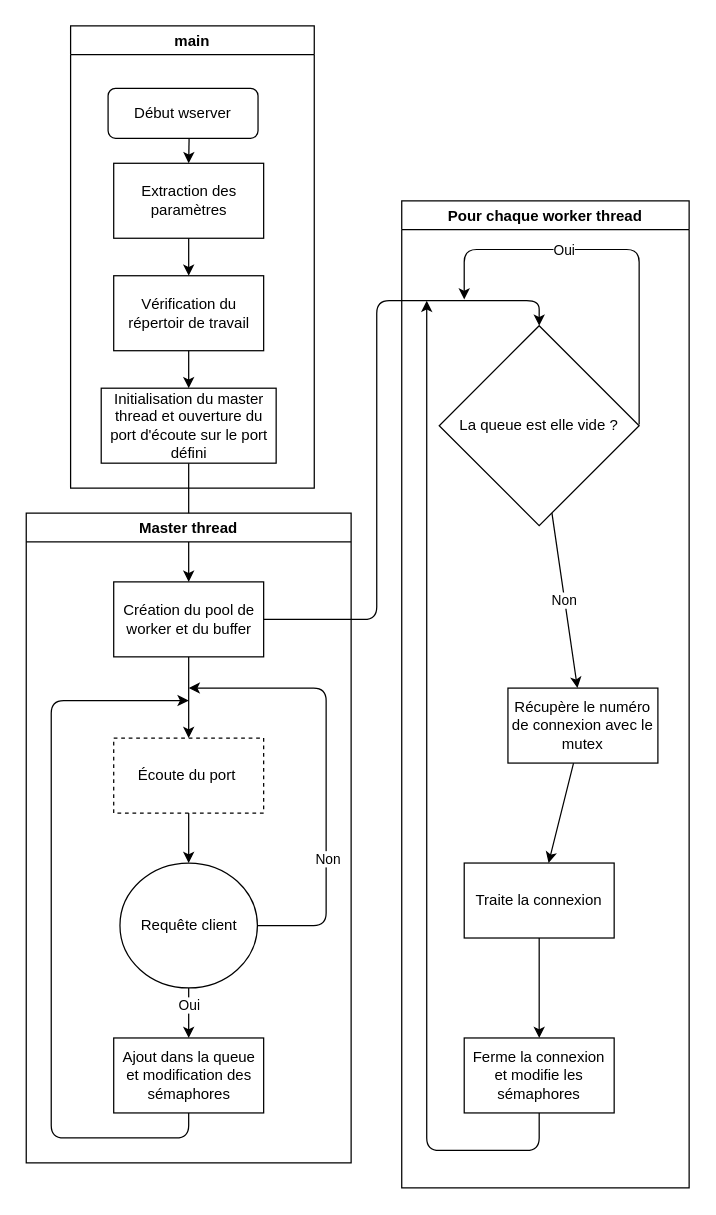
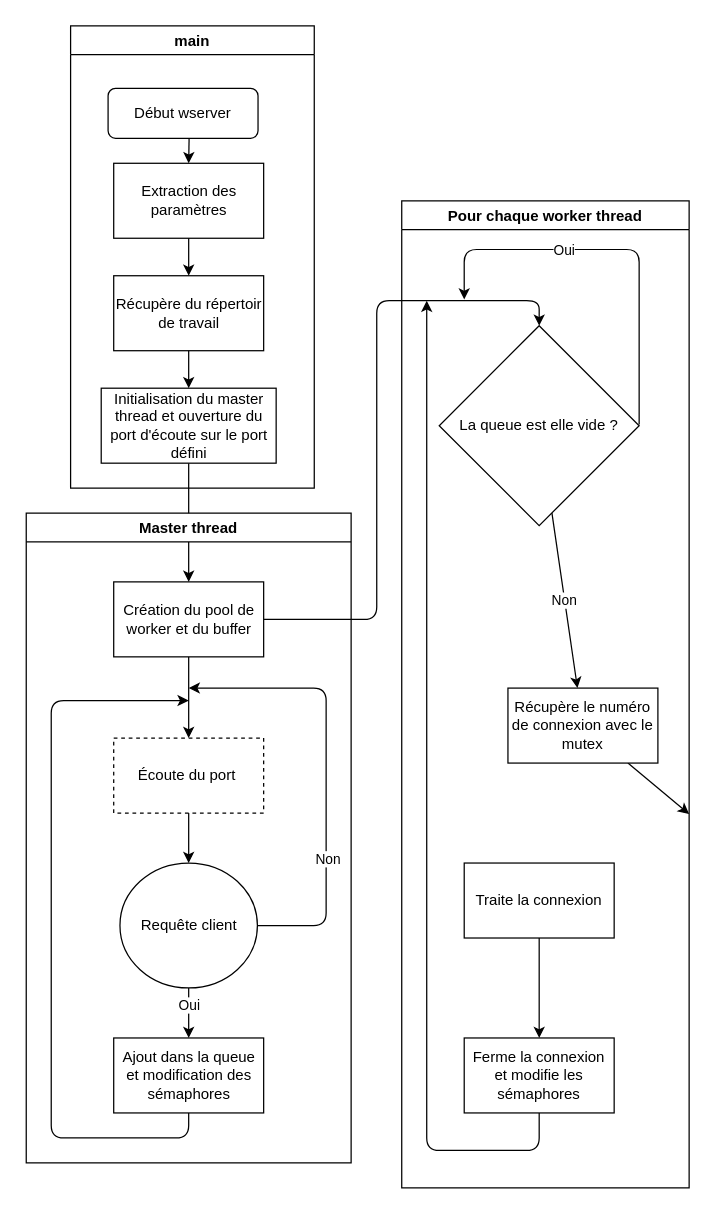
(189, 313) -> (189, 313)
(562, 809) -> (655, 786)
